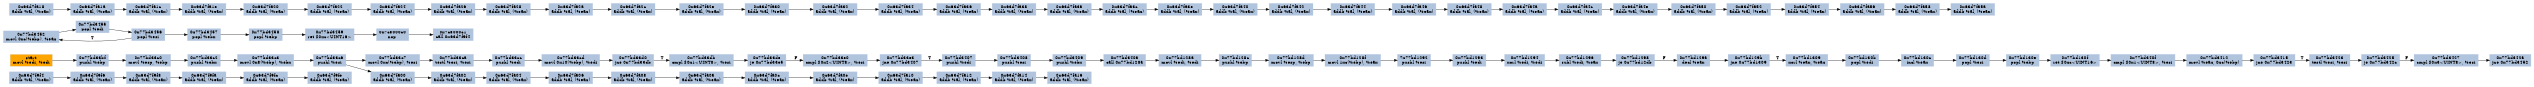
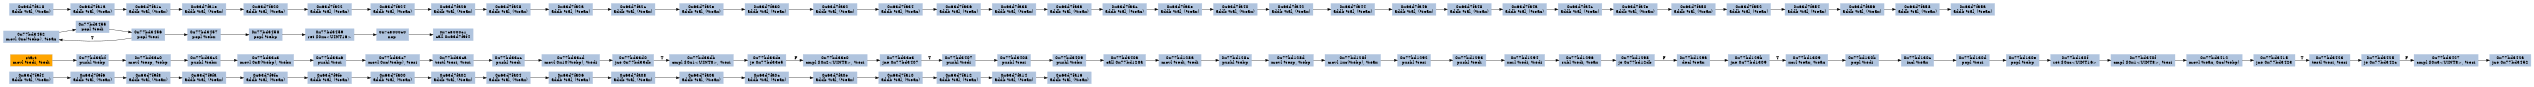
(1414, 60) -> (1414, 60)
(357, 68) -> (360, 78)
